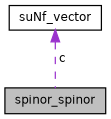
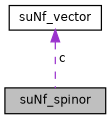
(55, 101) -> (55, 101)
